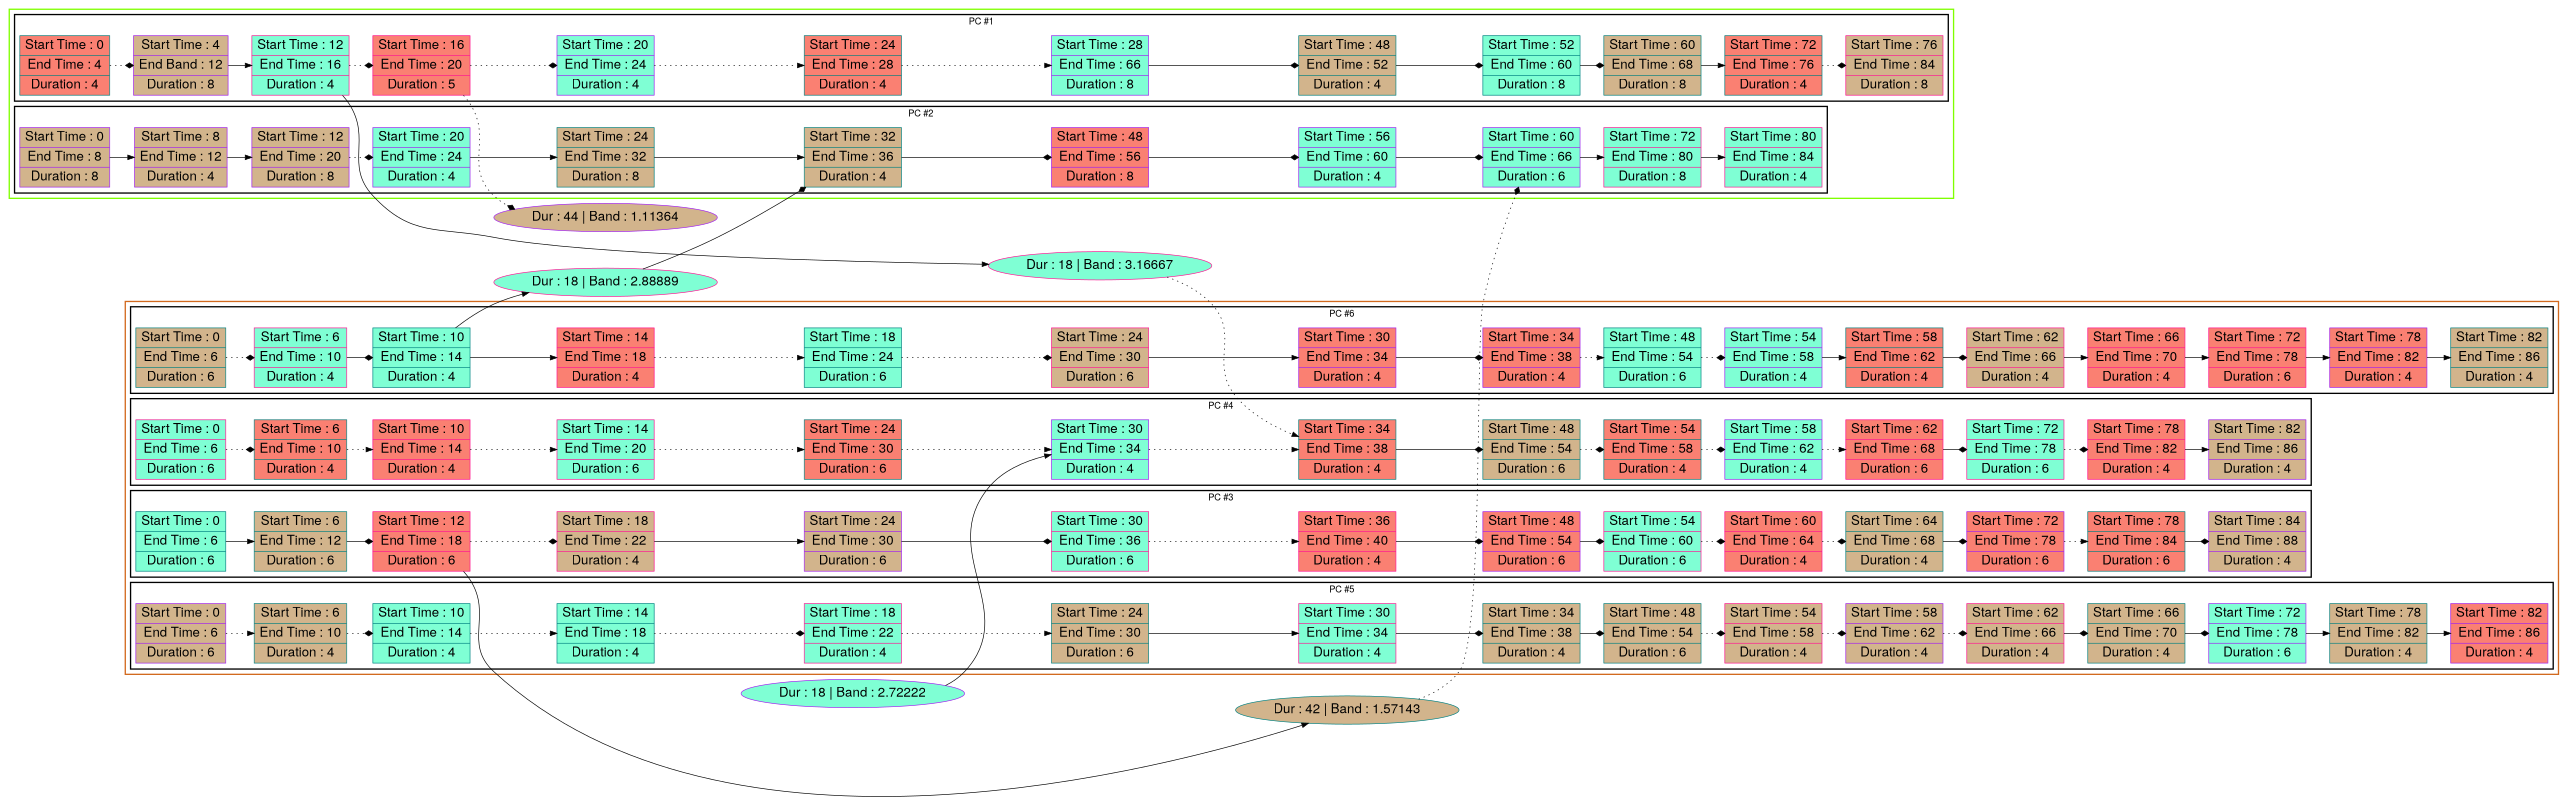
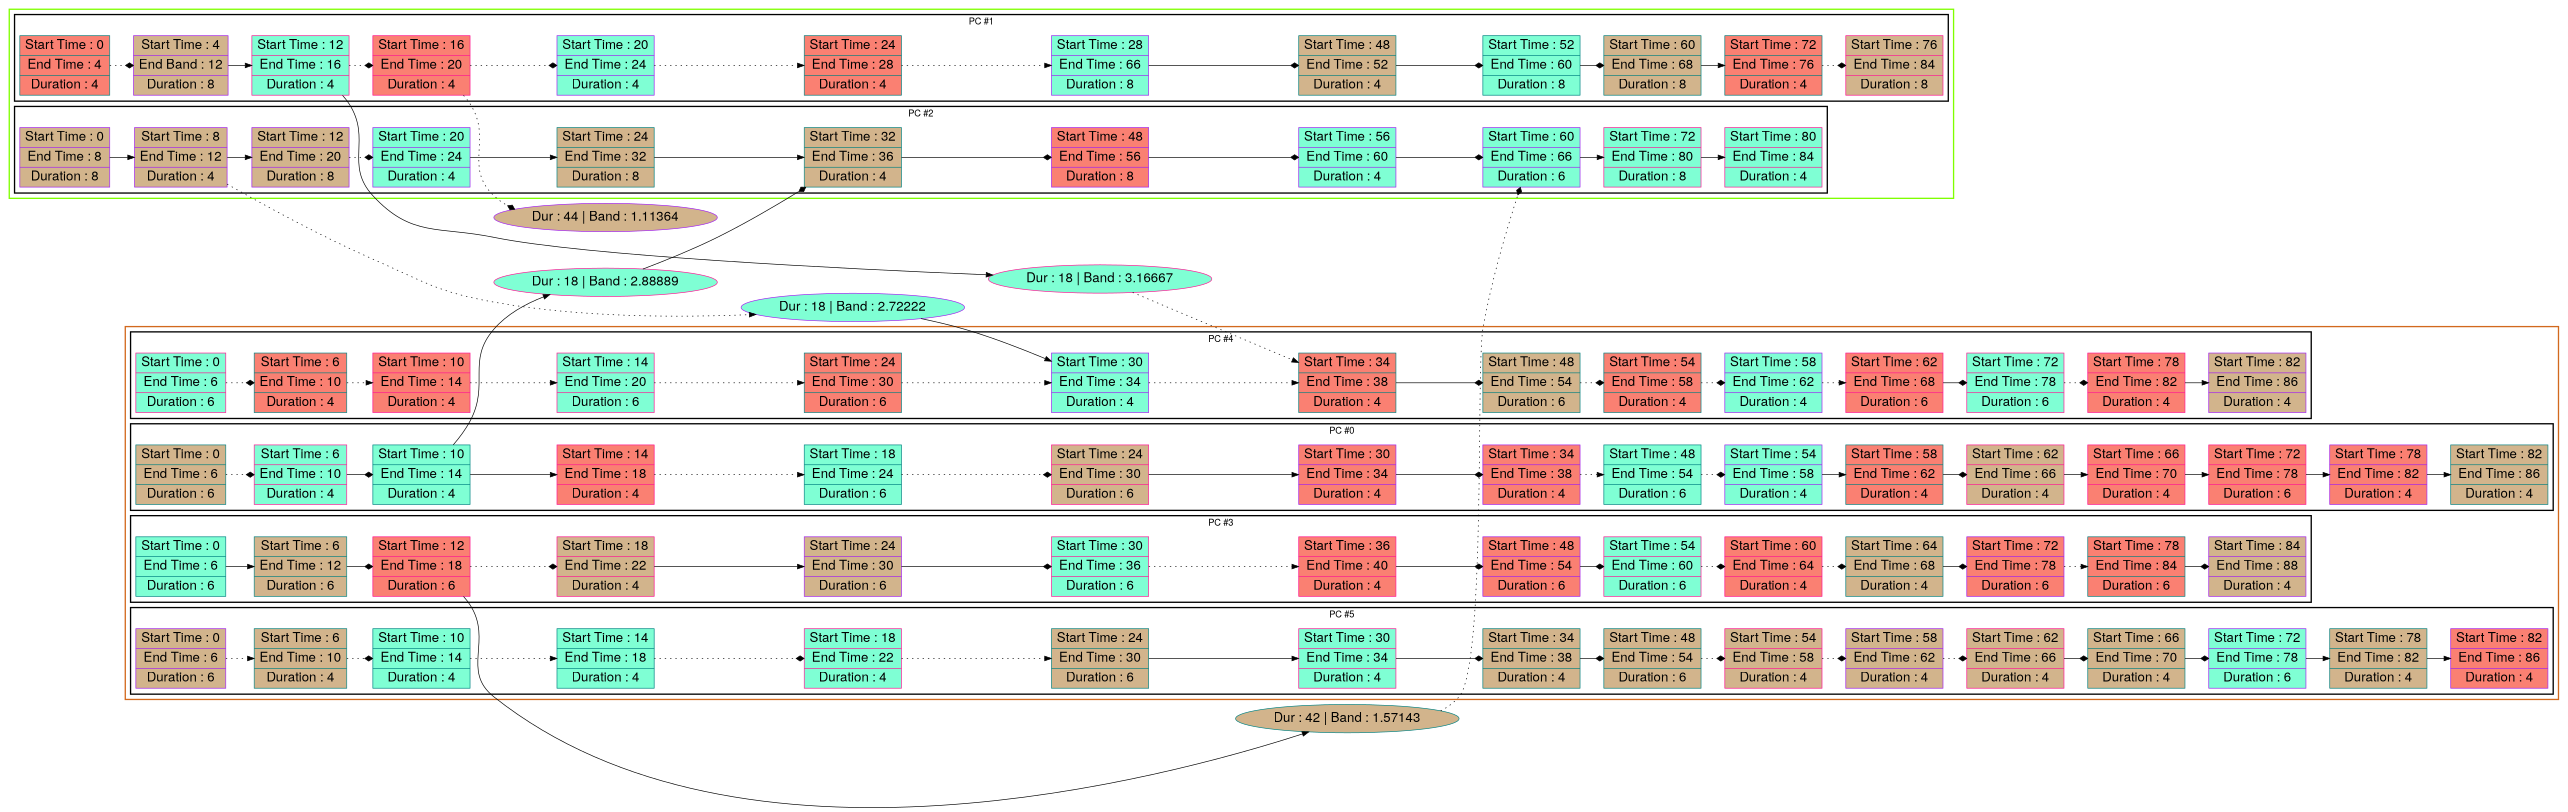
(421, 85) -> (421, 85)
none -> (476, 299)
(1342, 314) -> (1342, 431)
